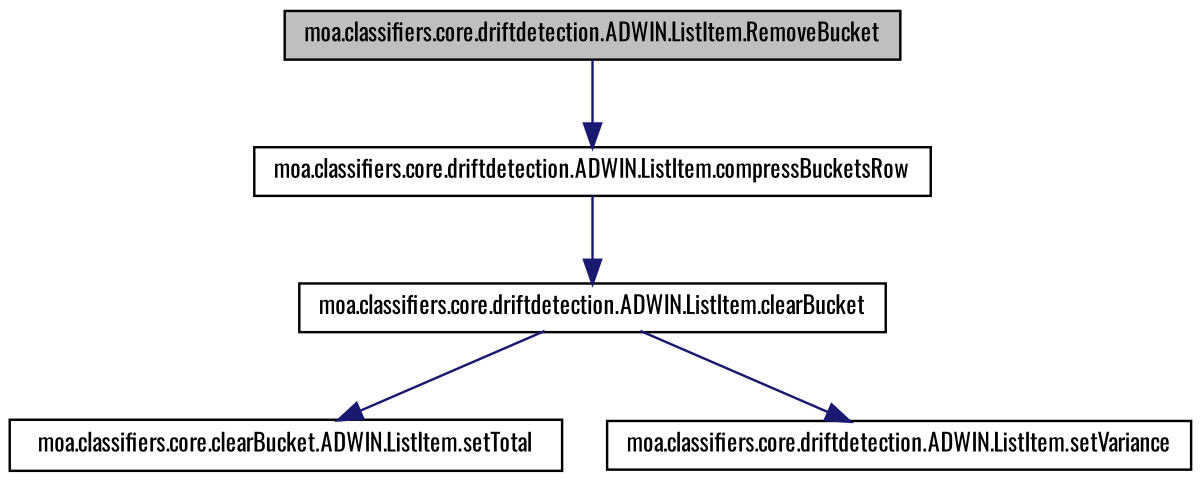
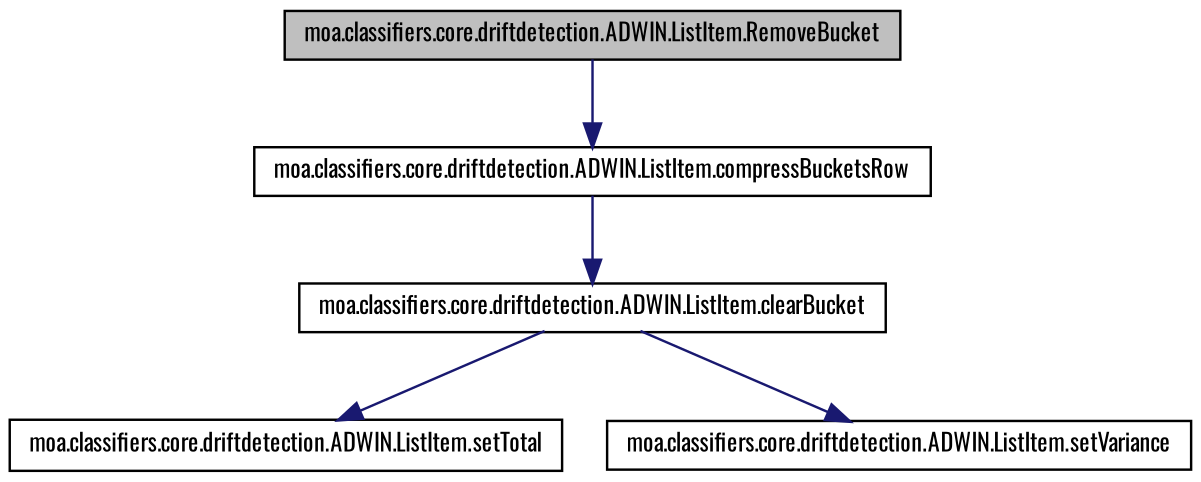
(286, 445) -> (286, 445)
